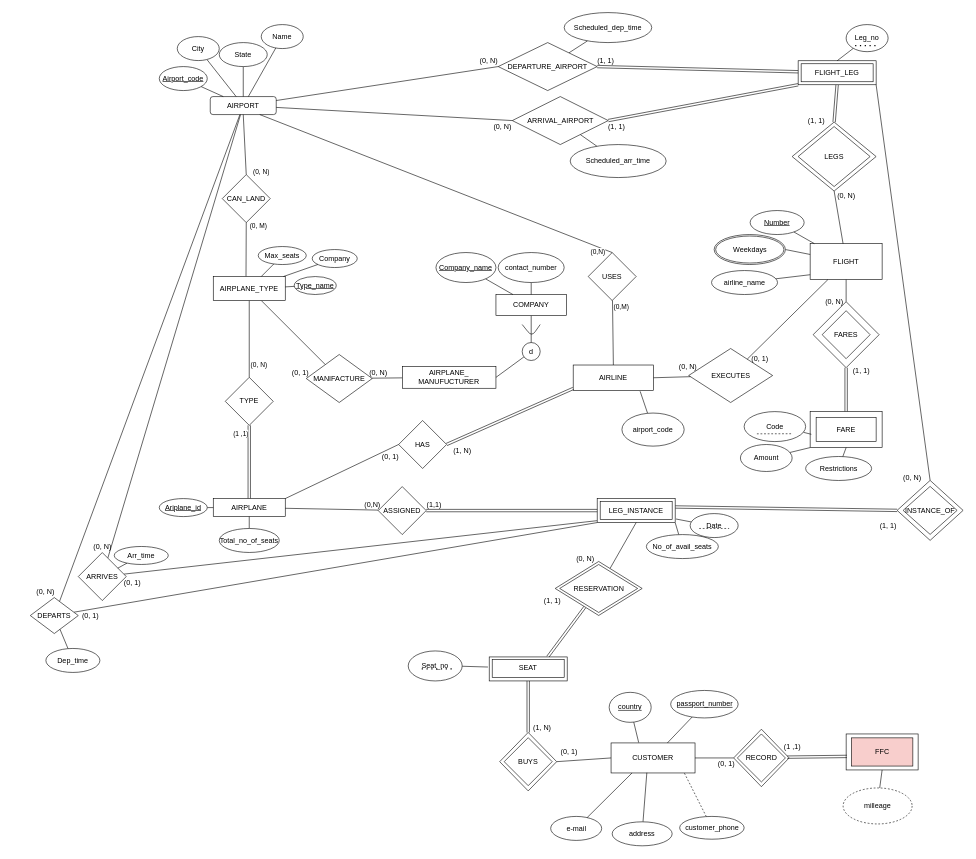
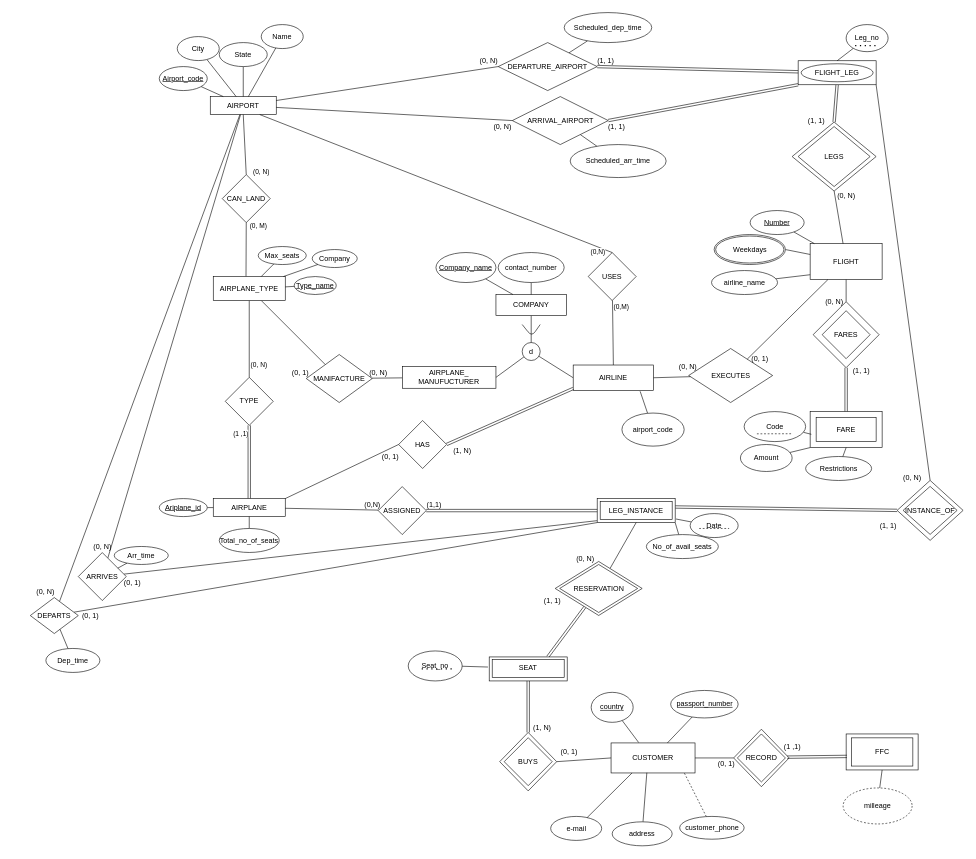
(837, 72) -> (837, 72)
(243, 105) -> (243, 105)
none -> (556, 367)
(630, 707) -> (612, 707)
(882, 752) -> (882, 752)
